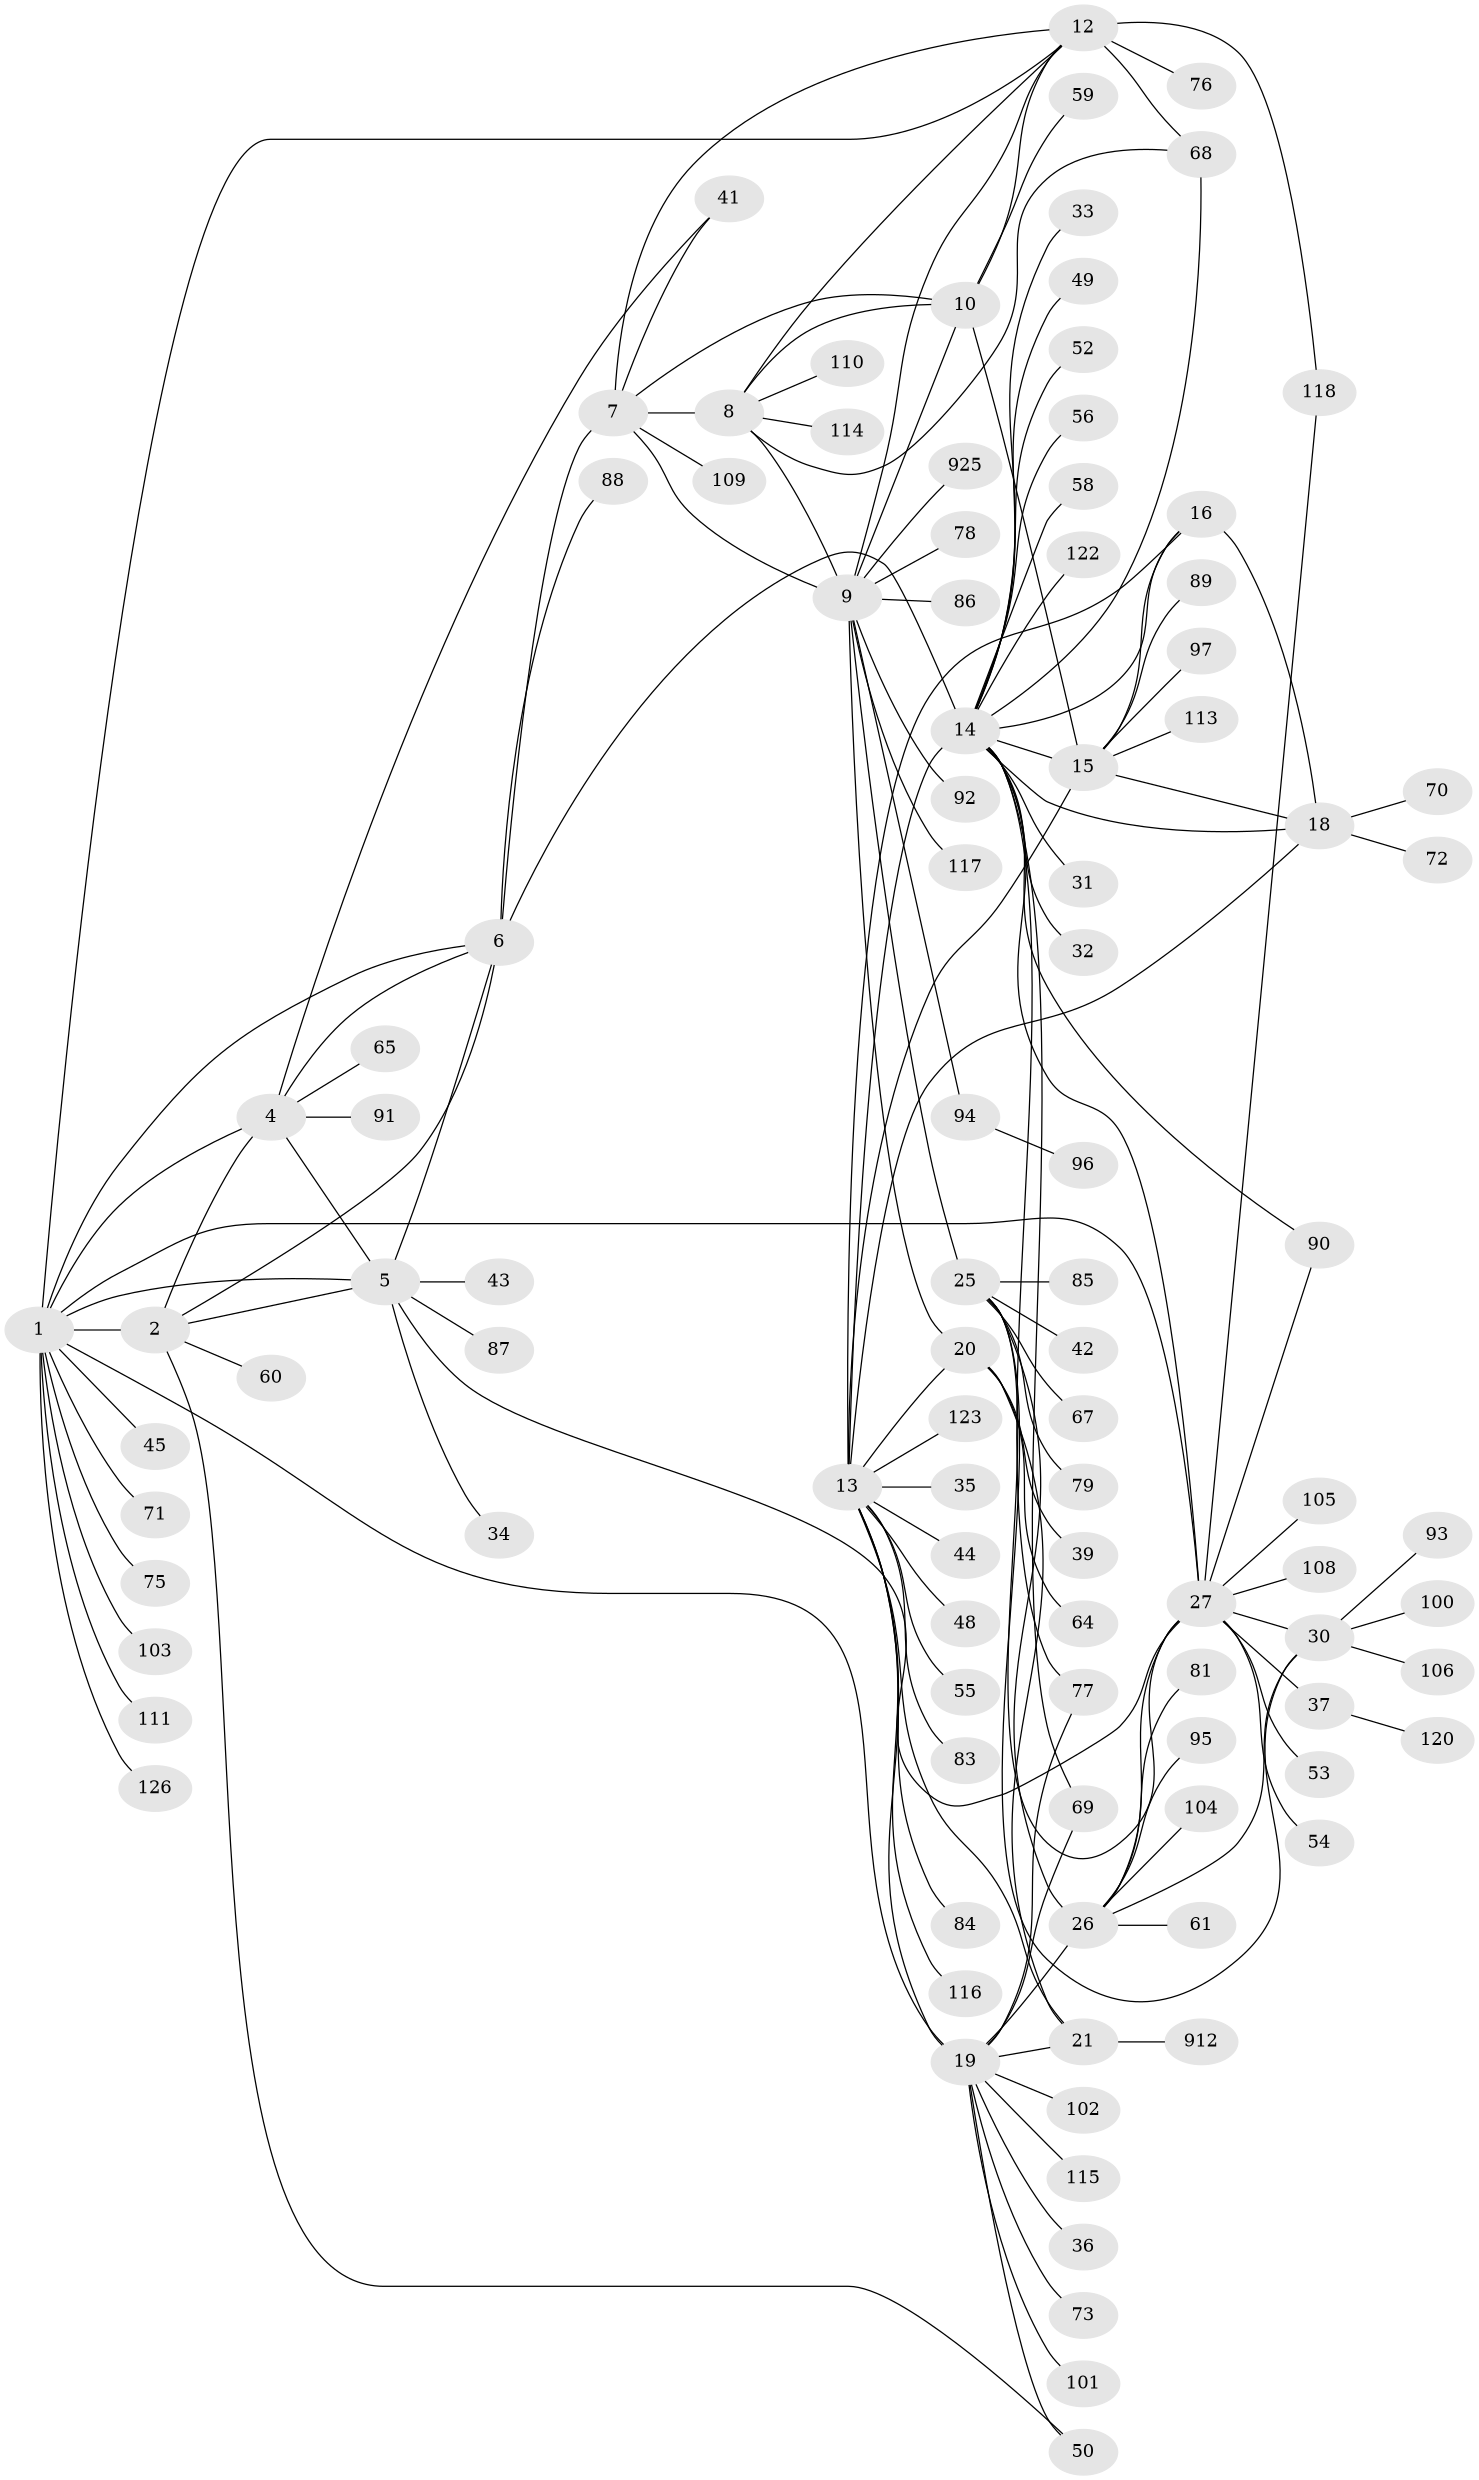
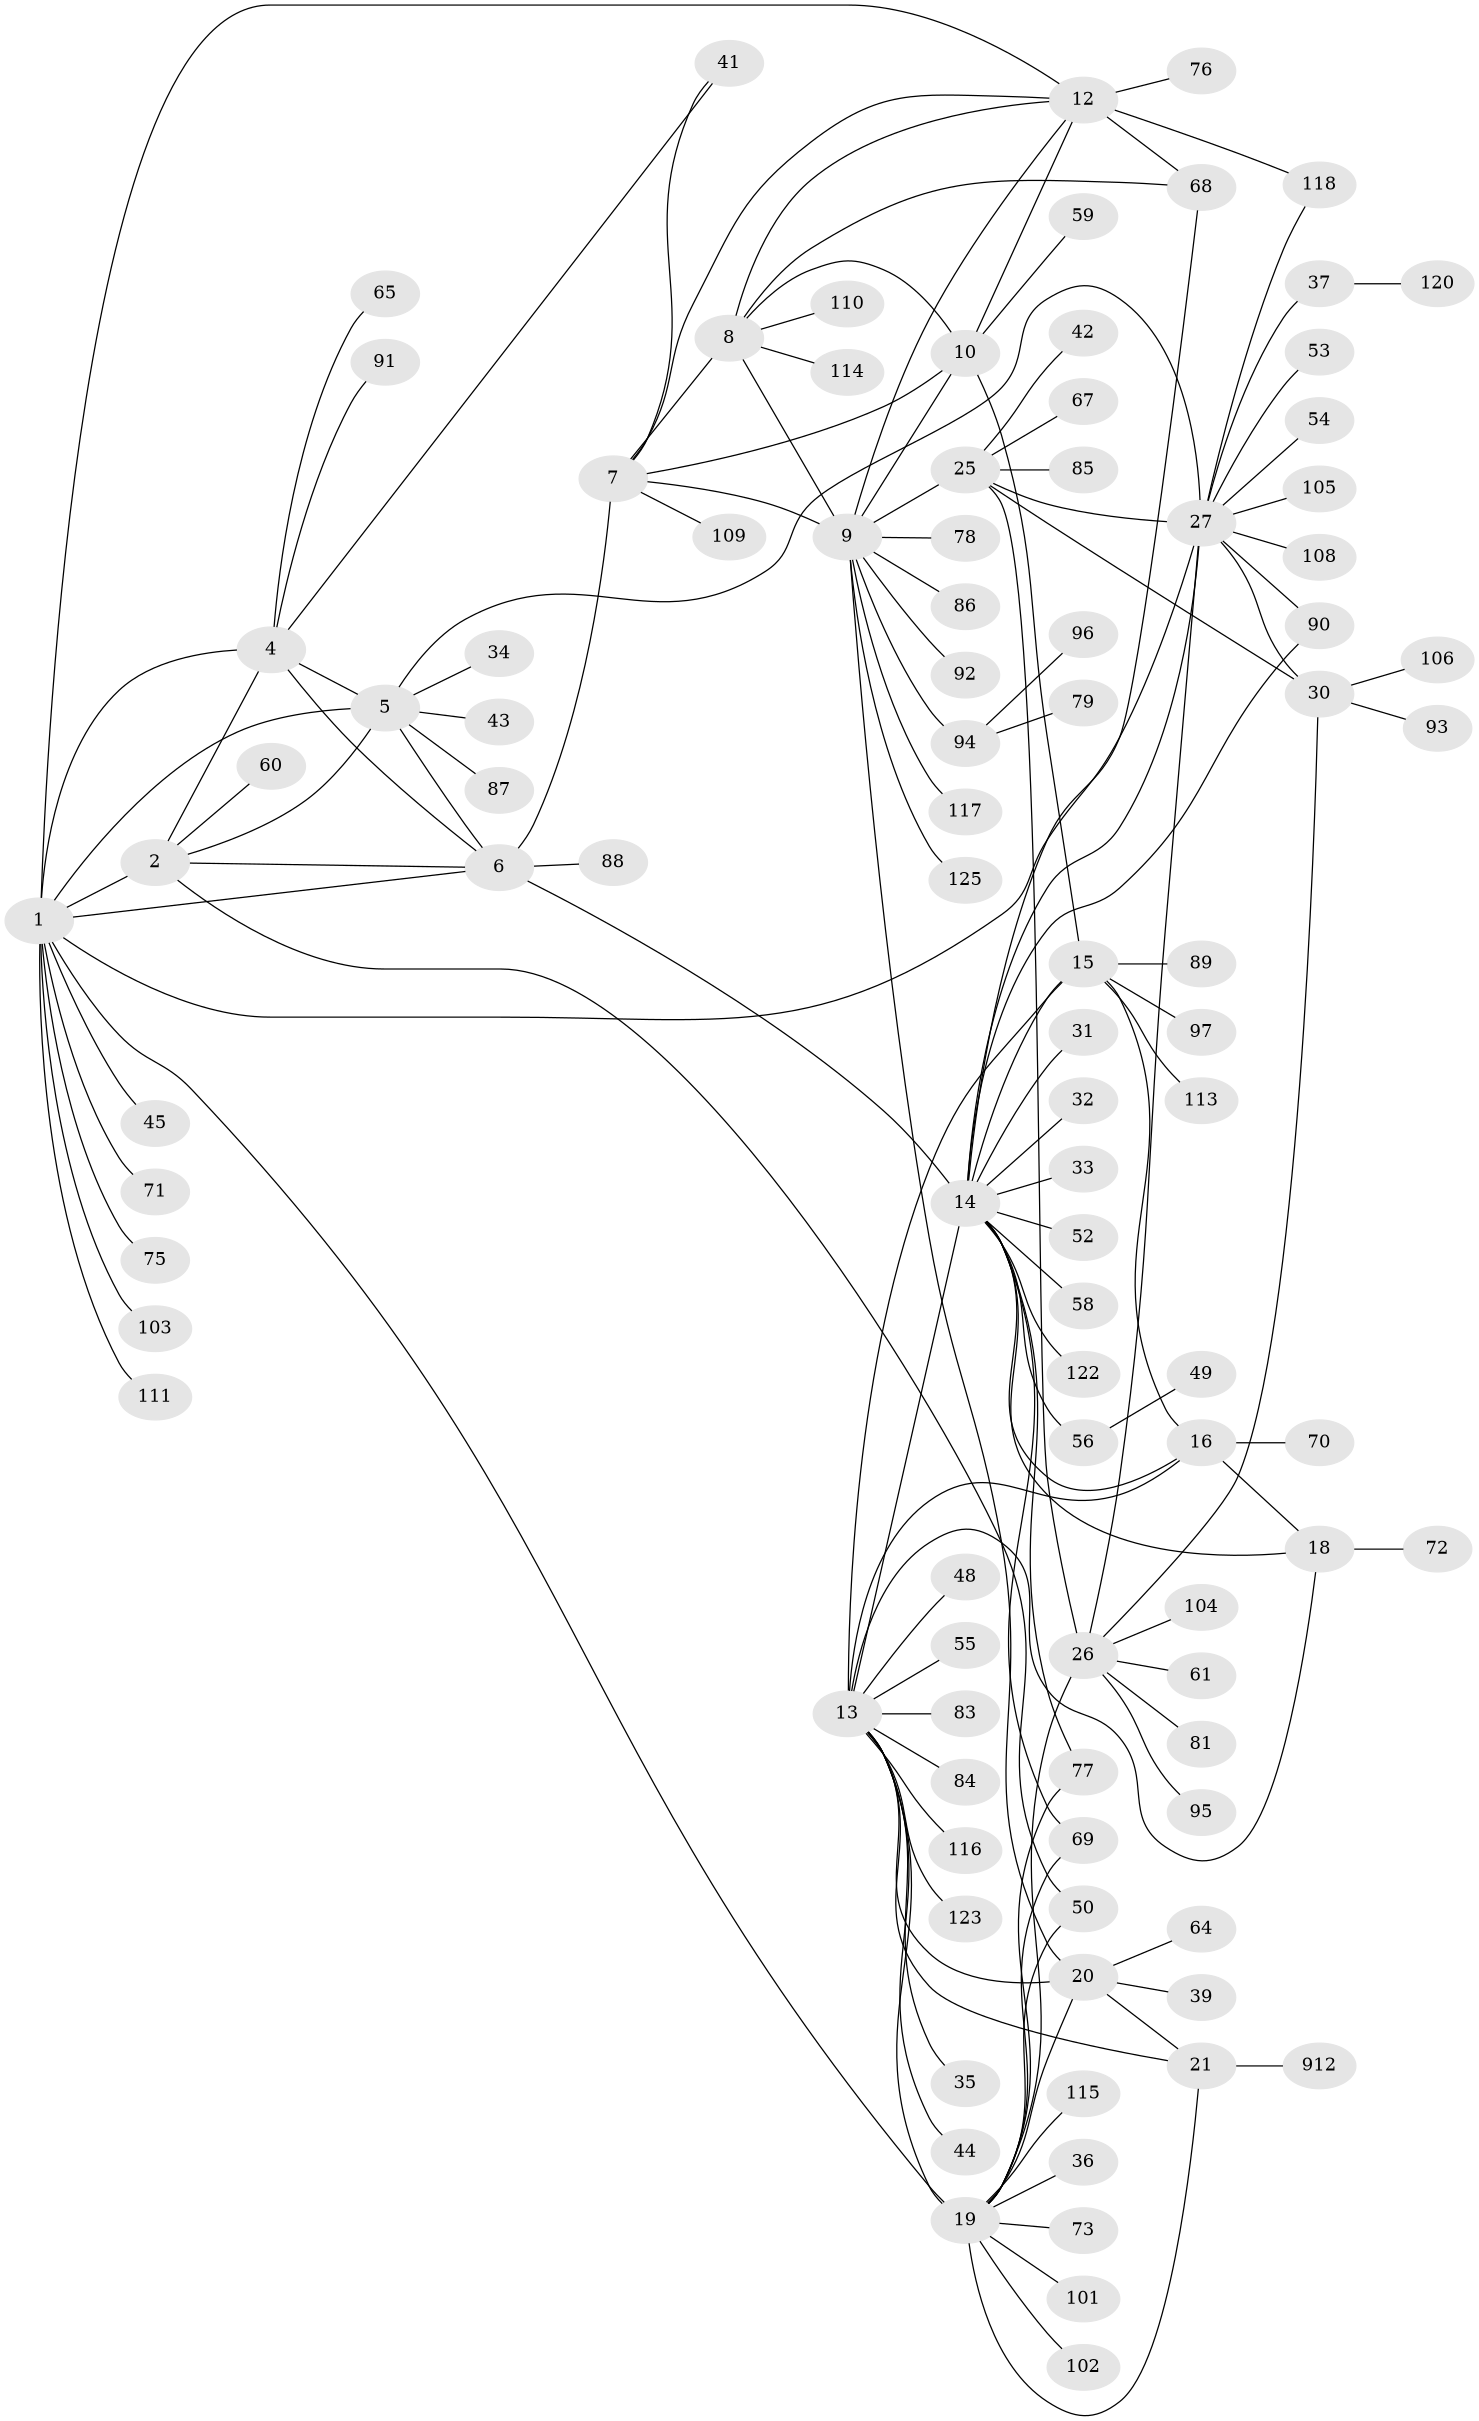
(1019, 395) -> (1143, 1409)
(965, 466) -> (965, 880)
(1201, 797) -> none
(1378, 809) -> (1261, 1443)
(1024, 1384) -> (1019, 725)
(1438, 1604) -> none
(155, 1789) -> none
none -> (1047, 2061)
